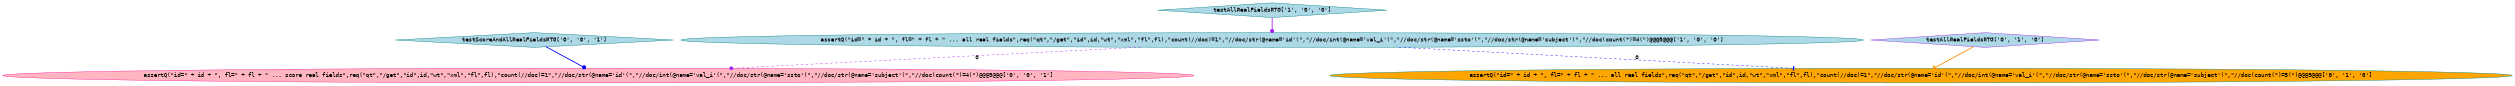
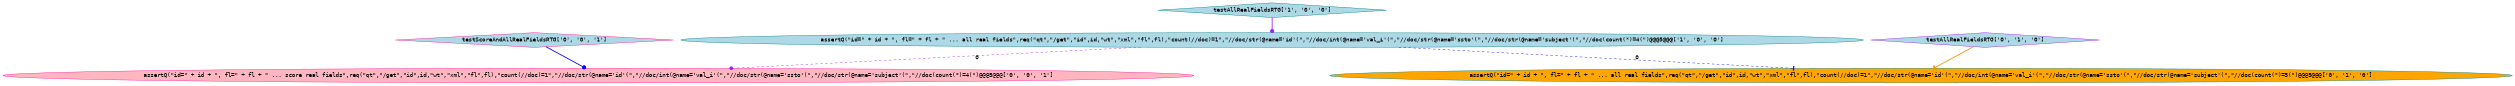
(534, 40) -> (534, 40)
